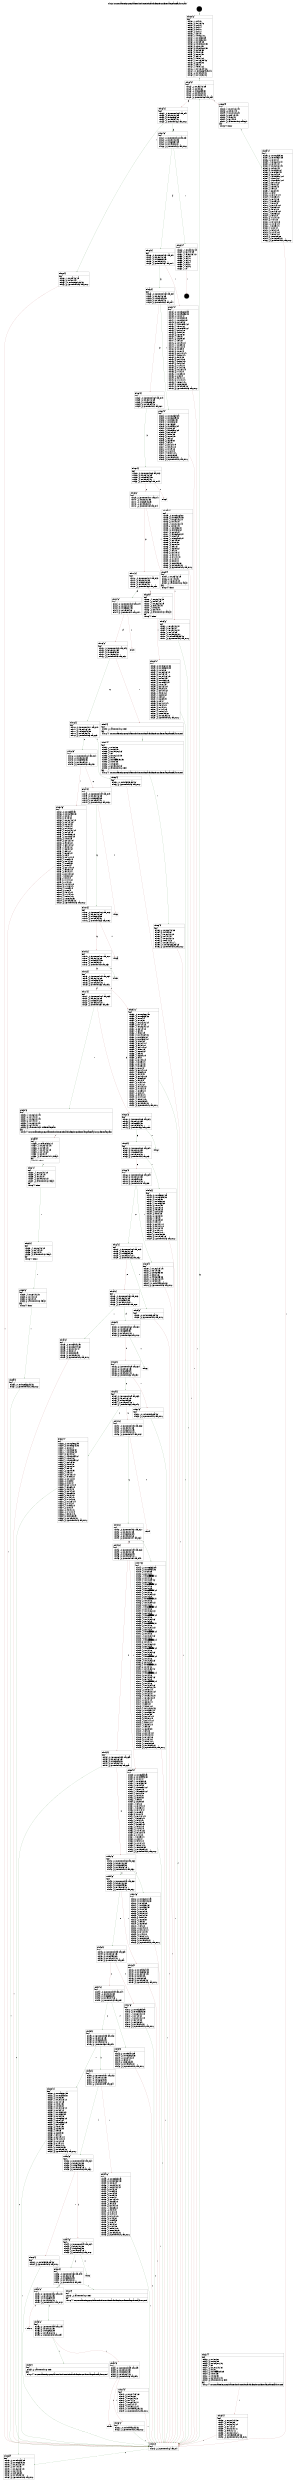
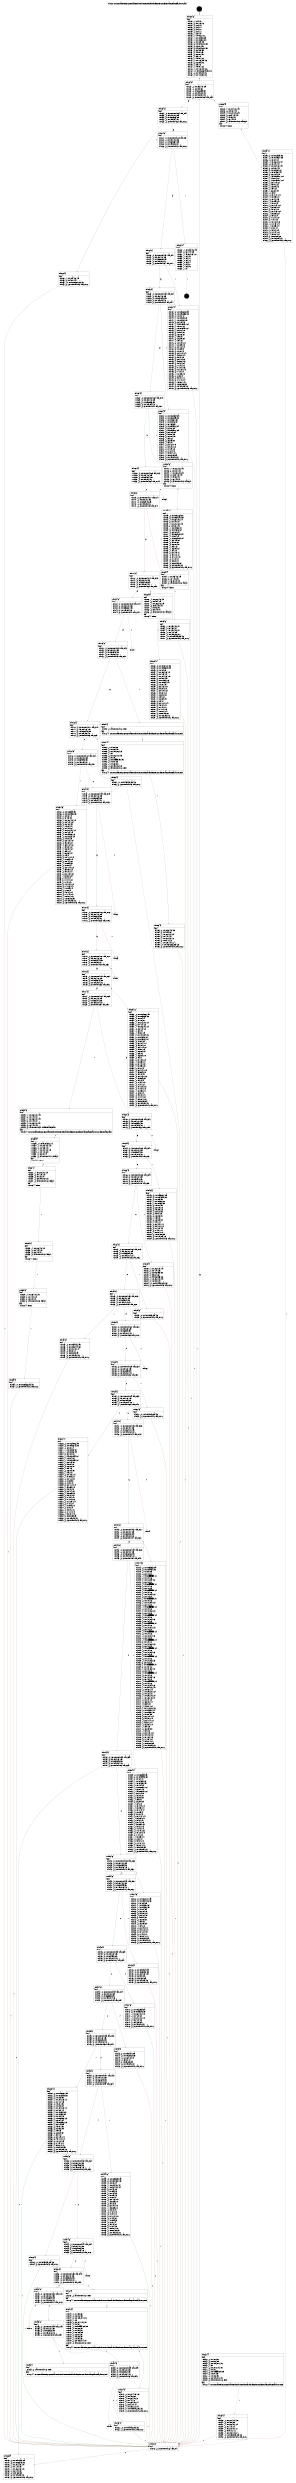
none -> (177, 475)
none -> (106, 2329)
